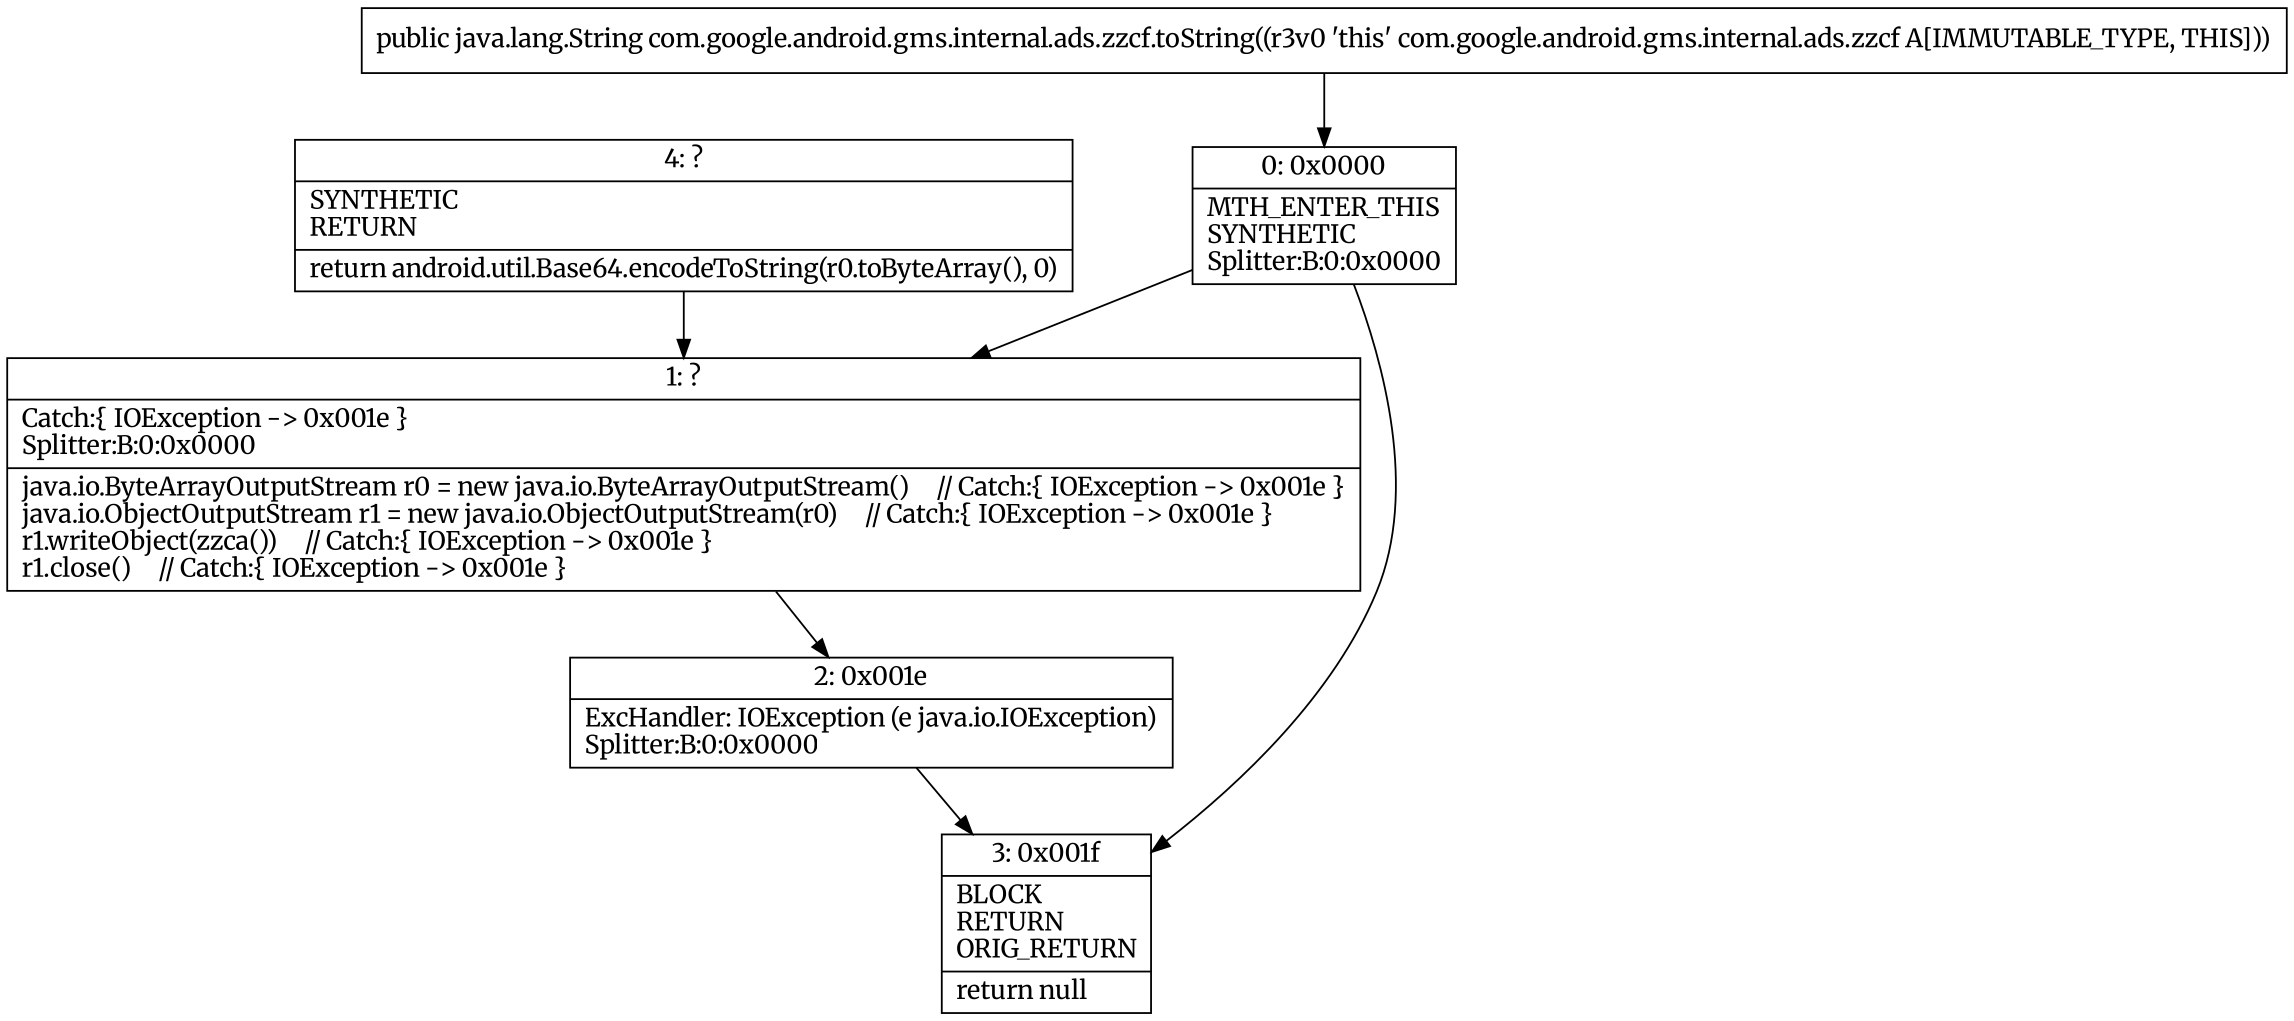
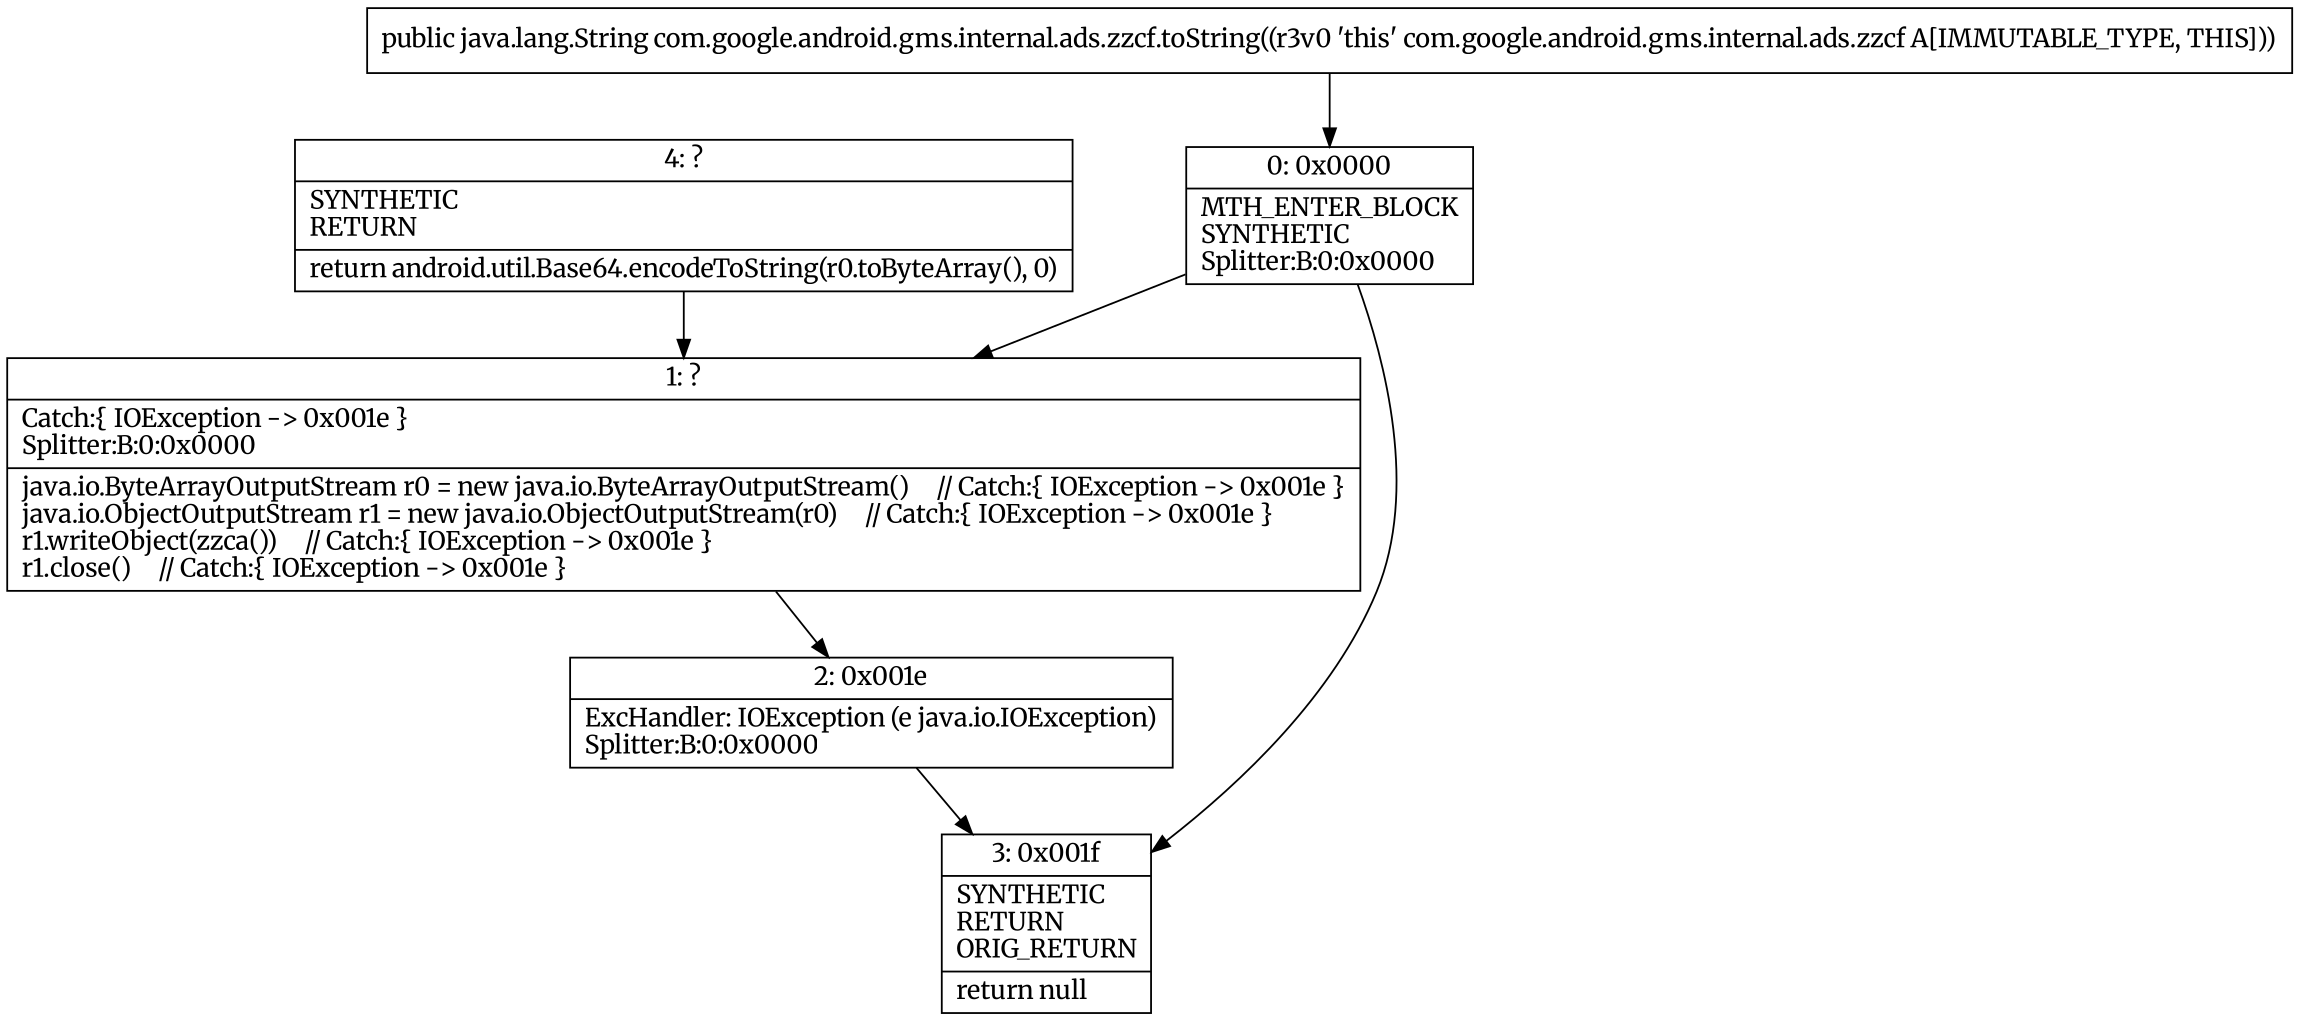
(1324, 208) -> (1330, 208)
(1000, 896) -> (1031, 896)
